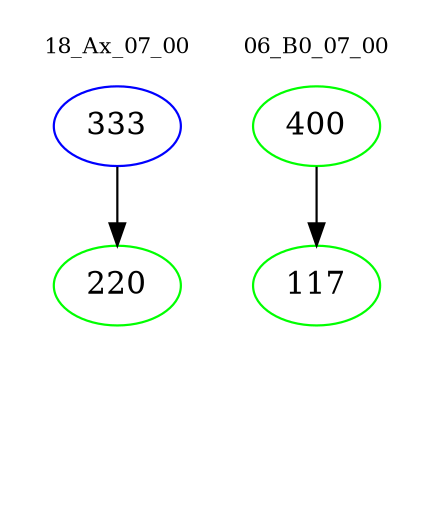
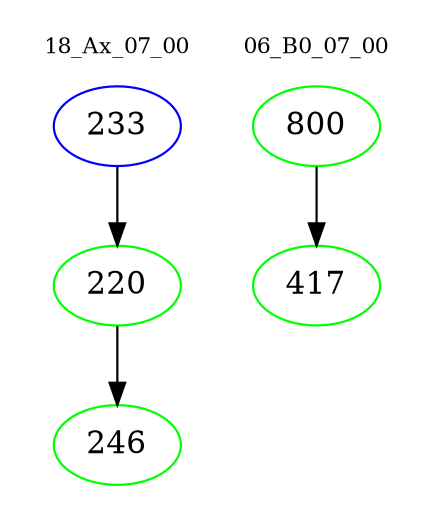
(117, 126) -> (117, 126)
(317, 126) -> (317, 126)
(317, 286) -> (317, 286)
none -> (117, 445)
